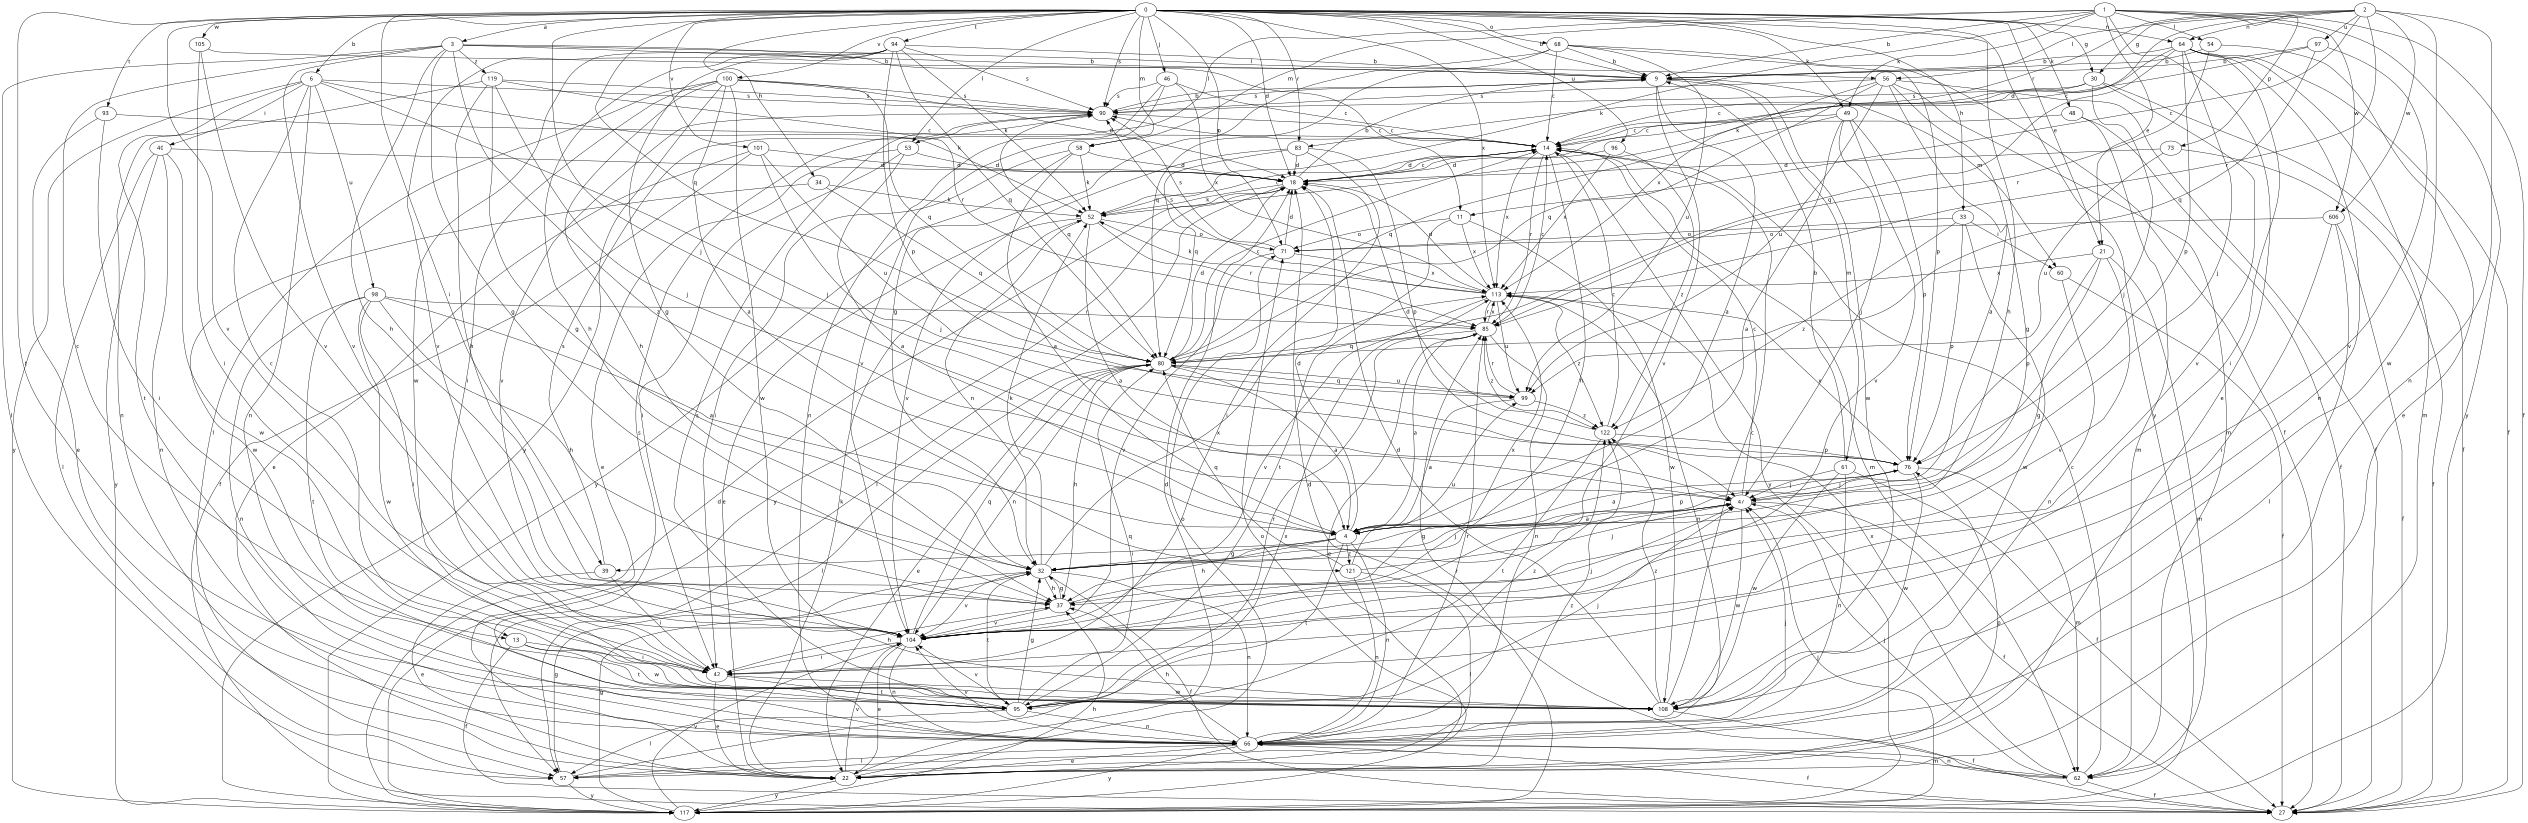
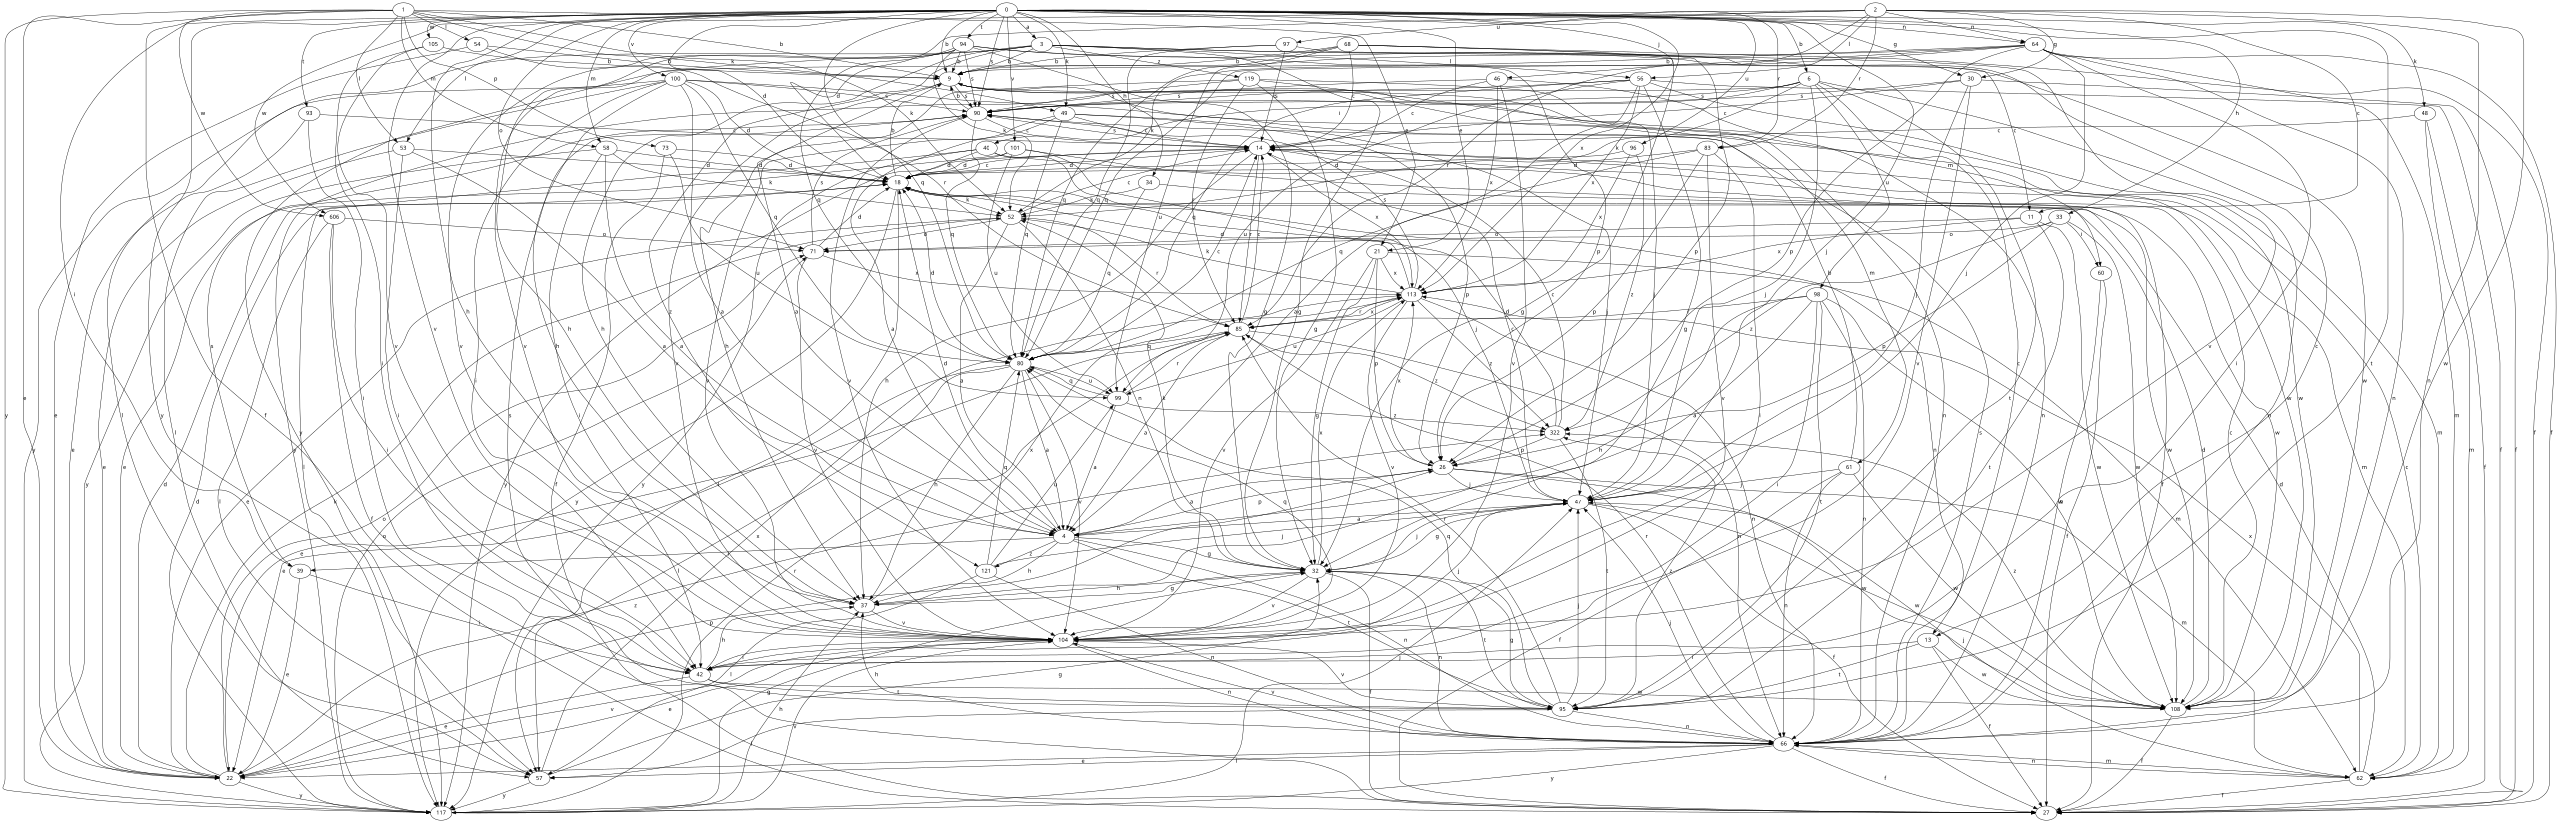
(1420, 18) -> none
none -> (813, 67)
(1605, 433) -> (1555, 433)
(1908, 468) -> (1443, 468)
(1015, 502) -> (1080, 502)
